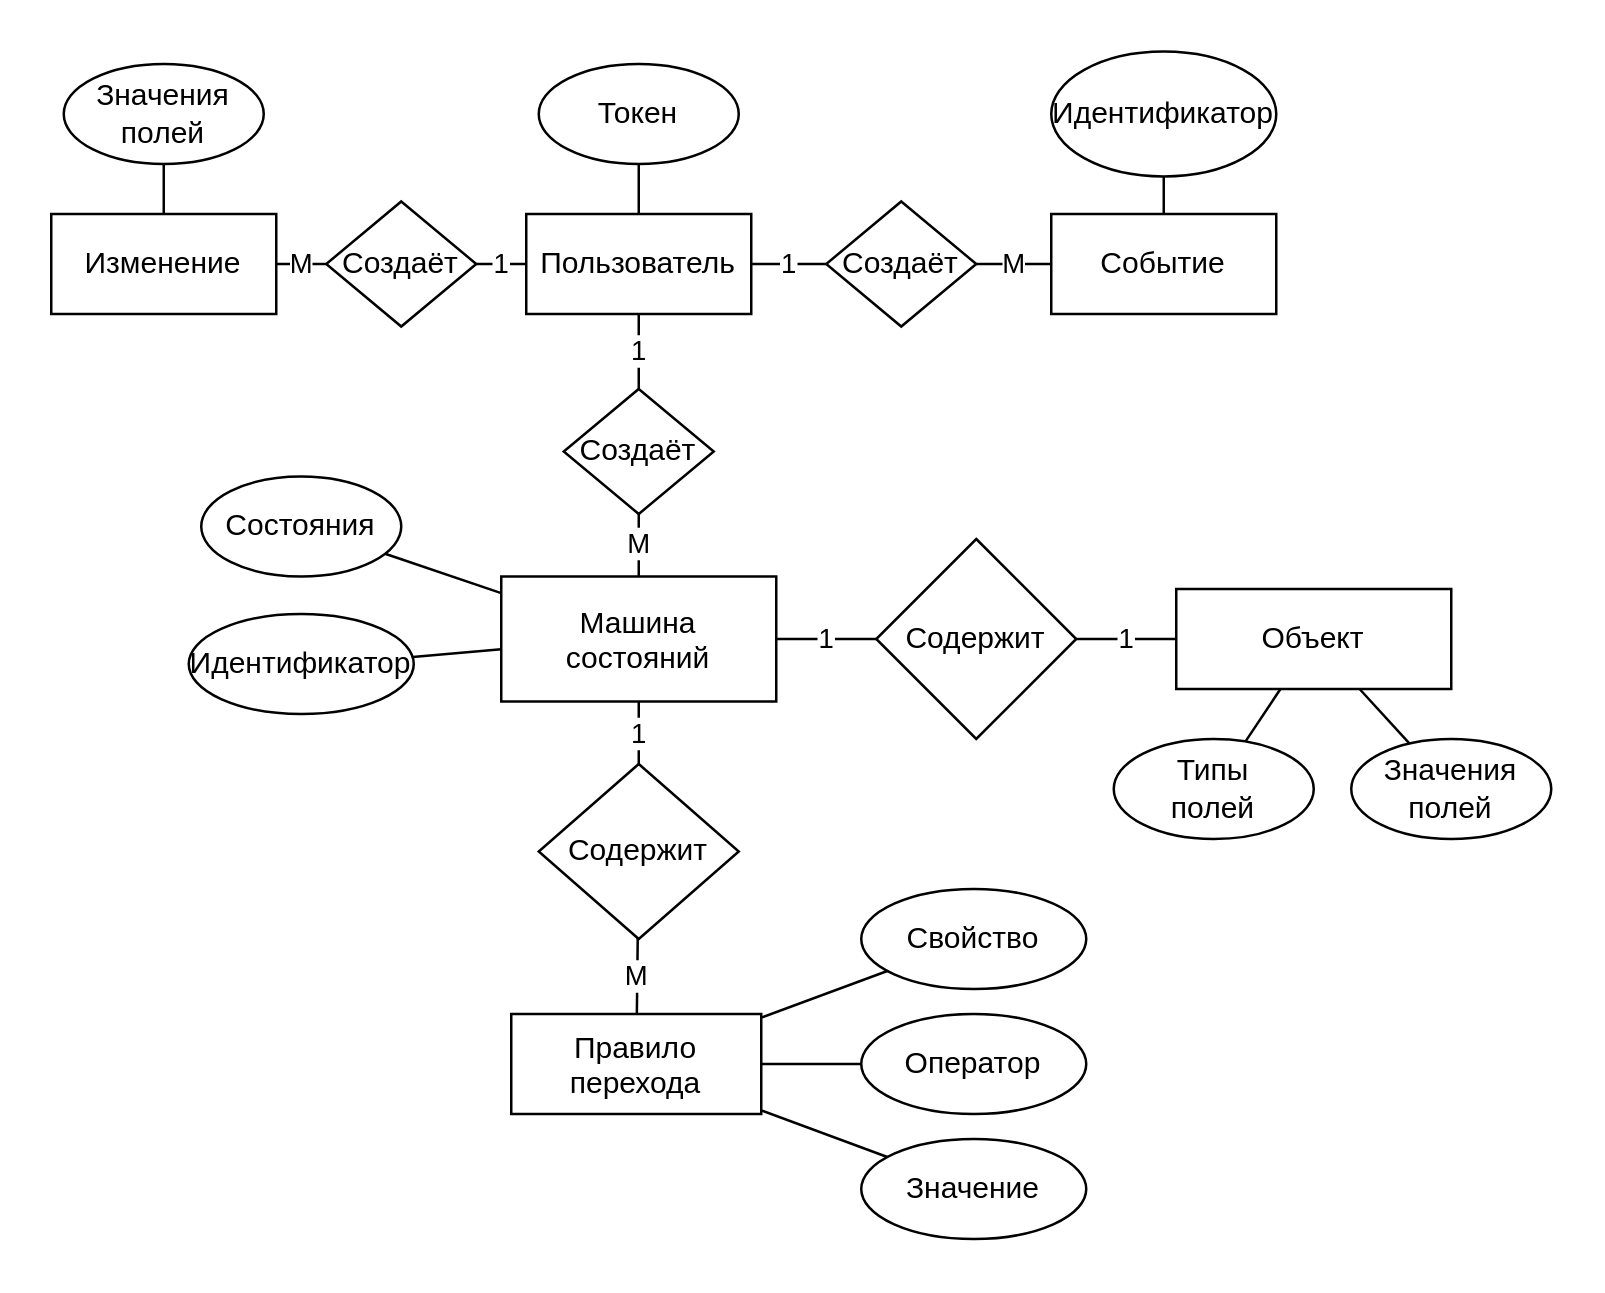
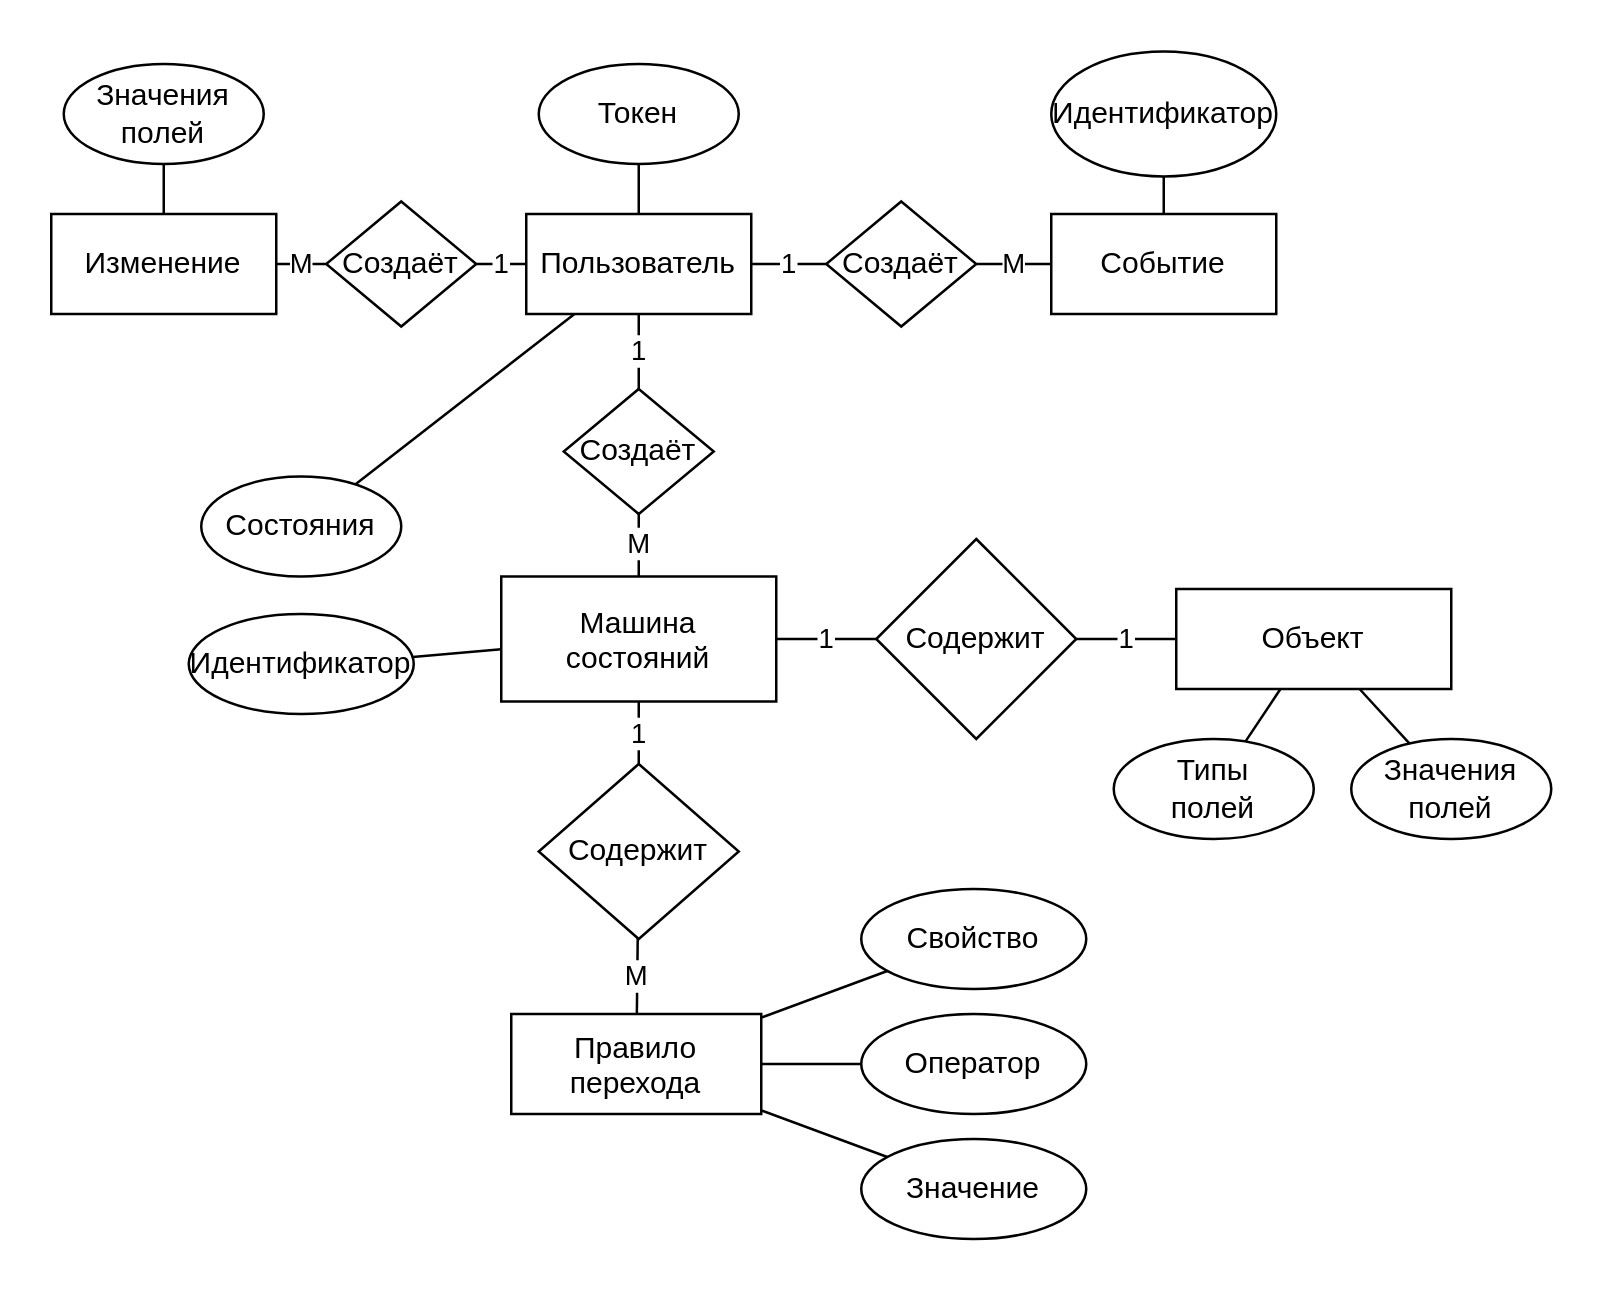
(443, 573) -> (464, 399)
